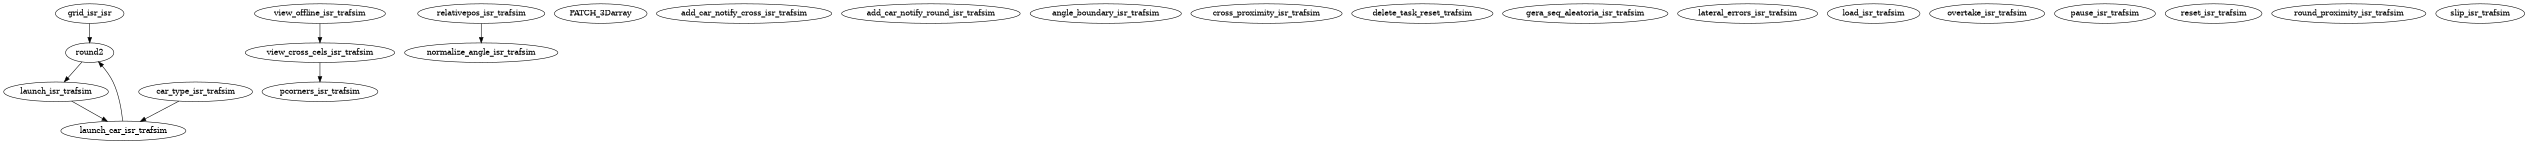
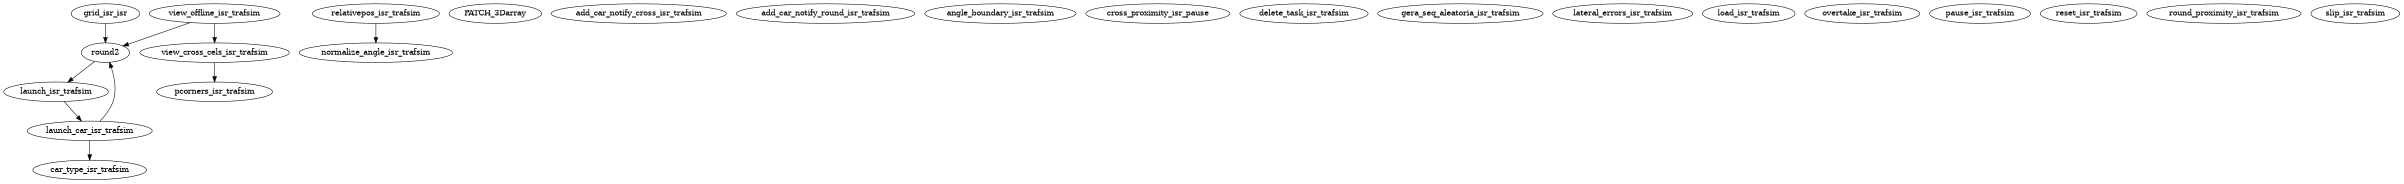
(1267, 14) -> (1158, 14)
(1422, 14) -> (1304, 14)
none -> (159, 33)
(162, 110) -> (90, 148)
